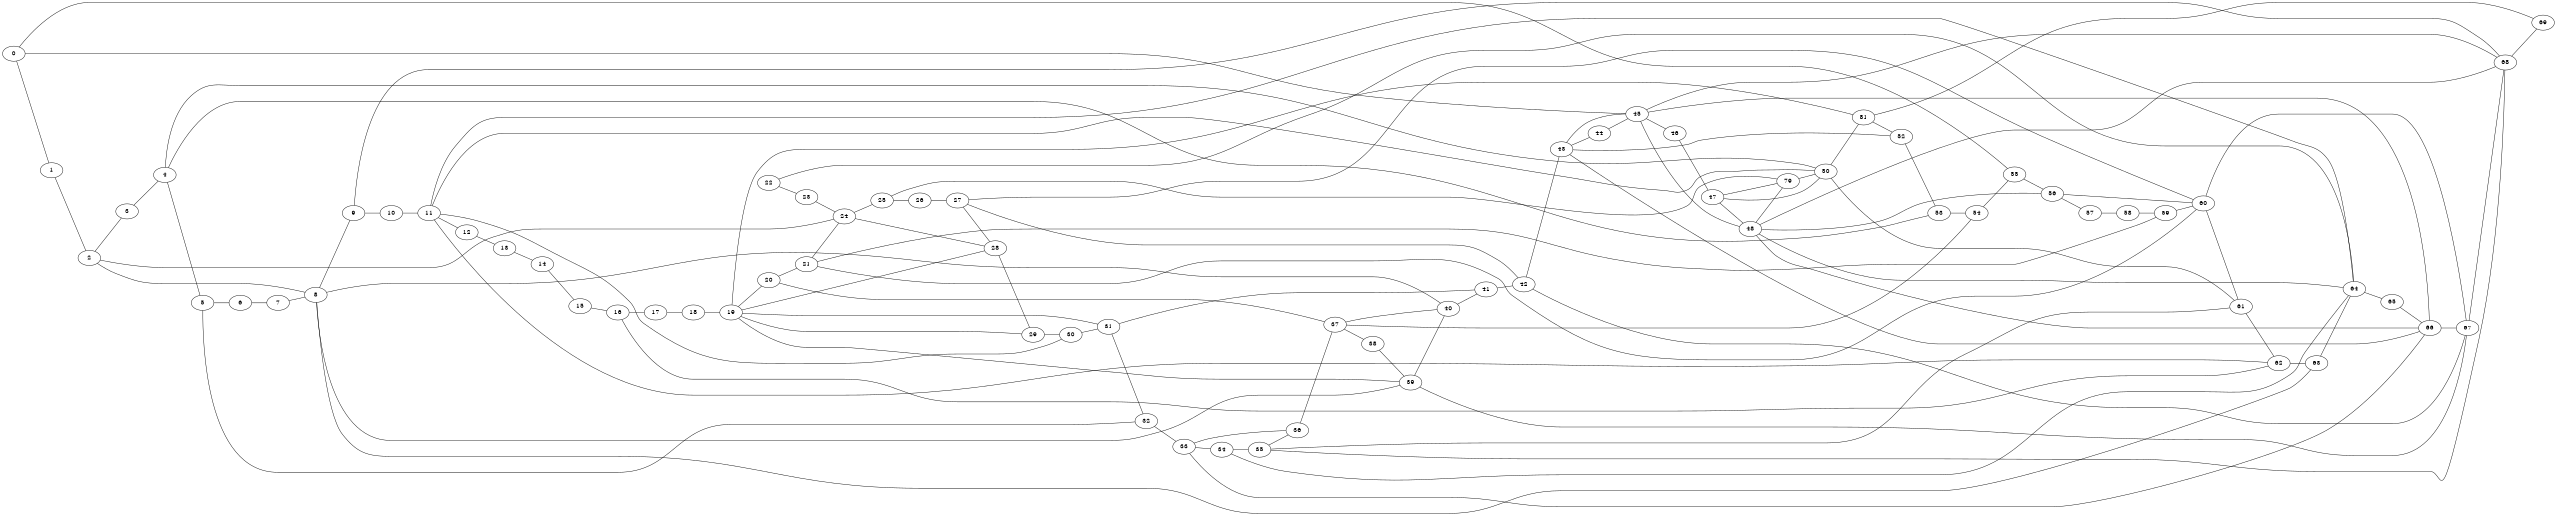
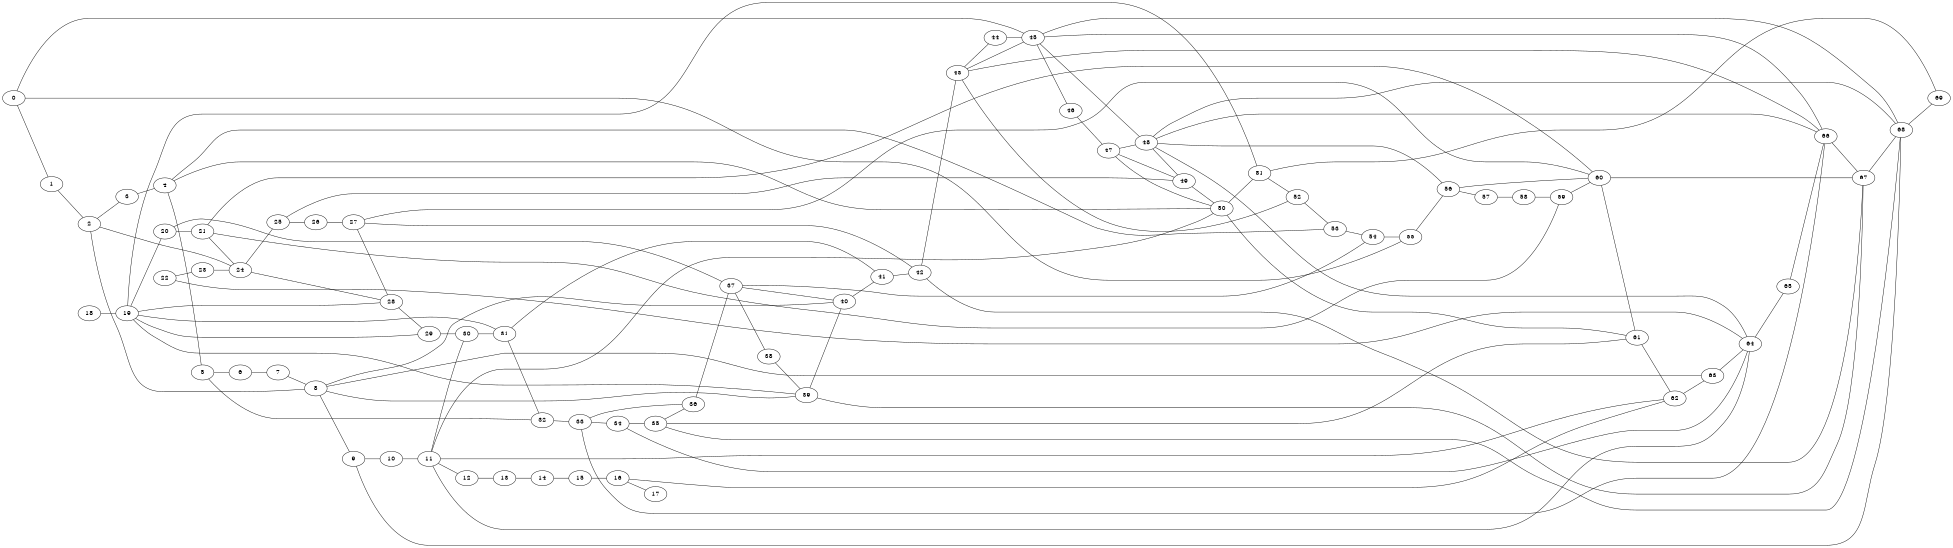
(1788, 181) -> (1184, 181)
(675, 312) -> none
